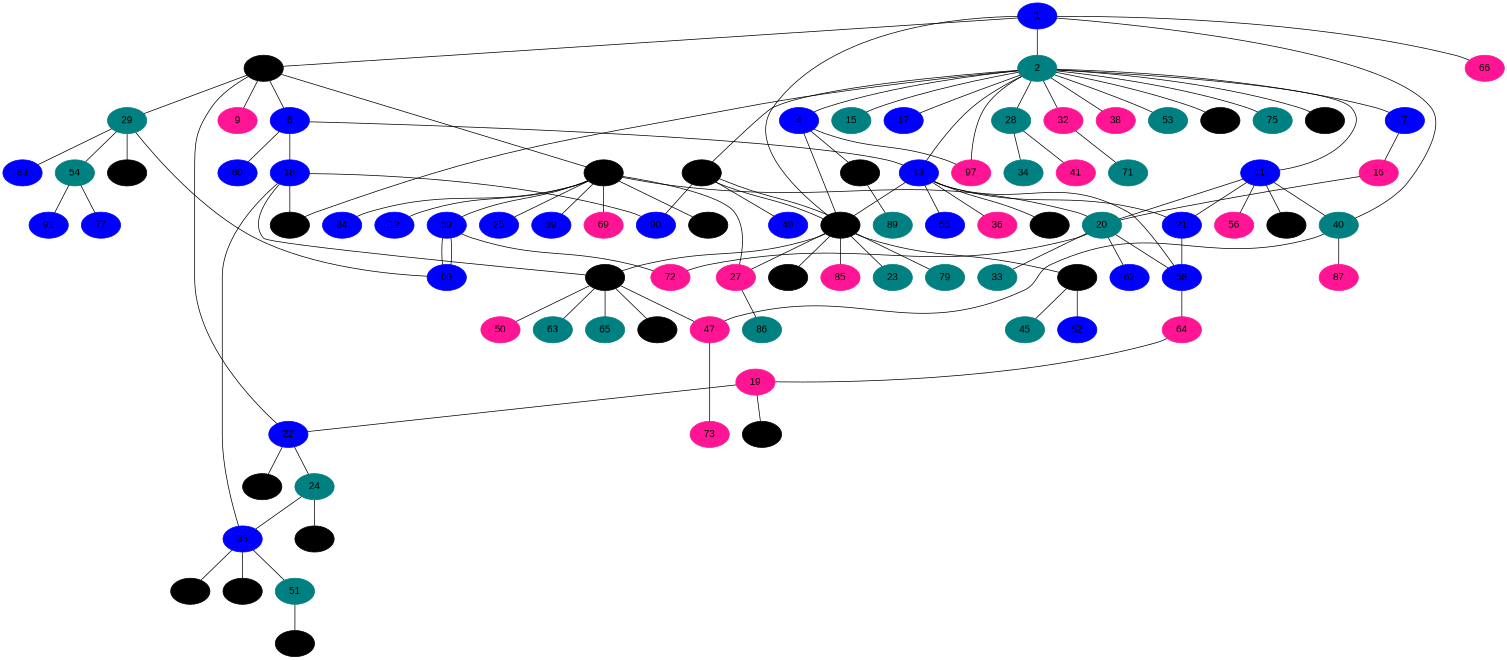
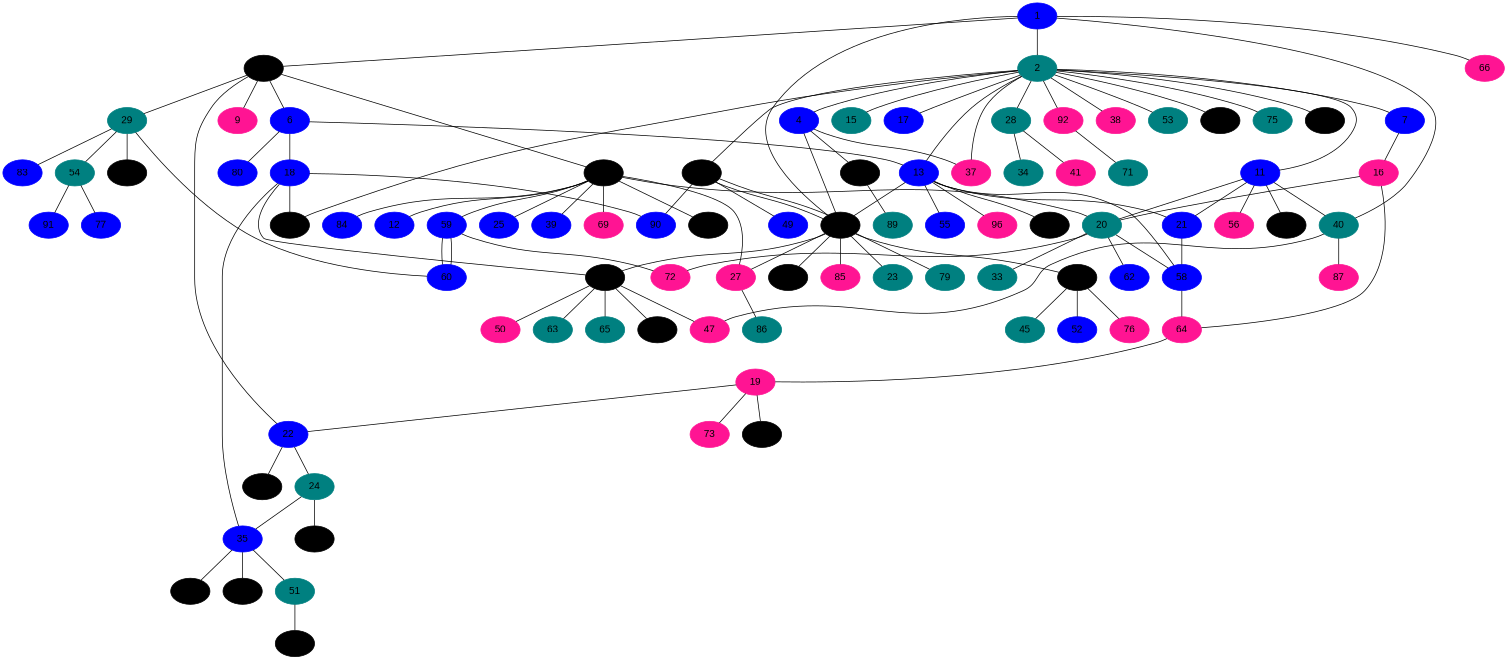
(1063, 121) -> (1063, 121)
(971, 173) -> (971, 173)
(997, 225) -> (997, 225)
none -> (1339, 305)
none -> (1130, 330)
(710, 382) -> (733, 408)
